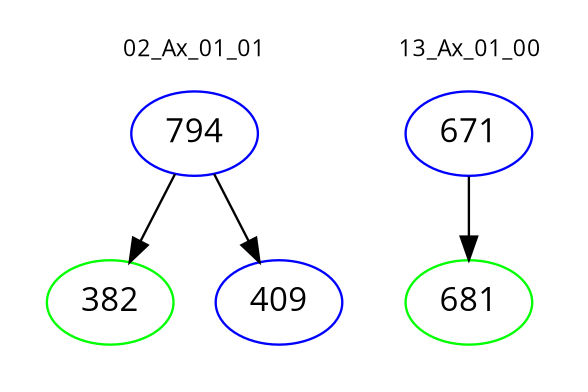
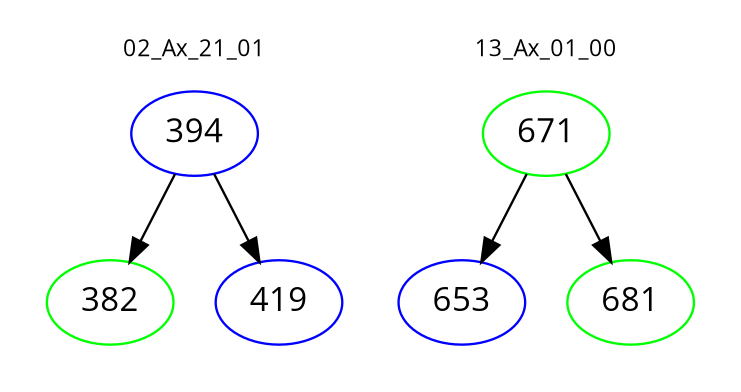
(195, 50) -> (195, 50)
(195, 134) -> (195, 134)
(469, 134) -> (546, 134)
(279, 302) -> (279, 302)
none -> (462, 302)
